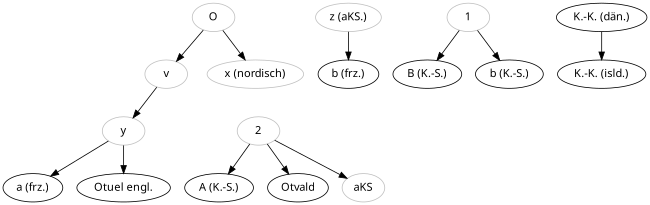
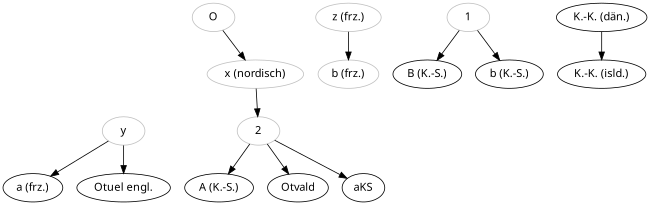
(348, 17) -> (348, 17)
(166, 74) -> none
(348, 74) -> (348, 74)
none -> (257, 99)
(363, 188) -> (363, 188)
